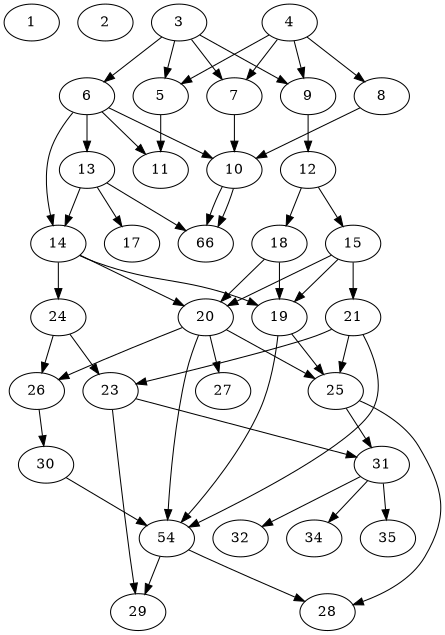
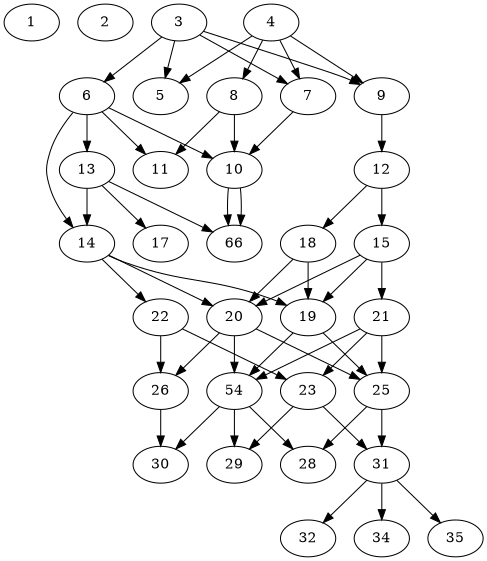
(161, 126) -> (201, 129)
(58, 317) -> (161, 317)
(223, 391) -> none
(102, 499) -> (201, 424)
